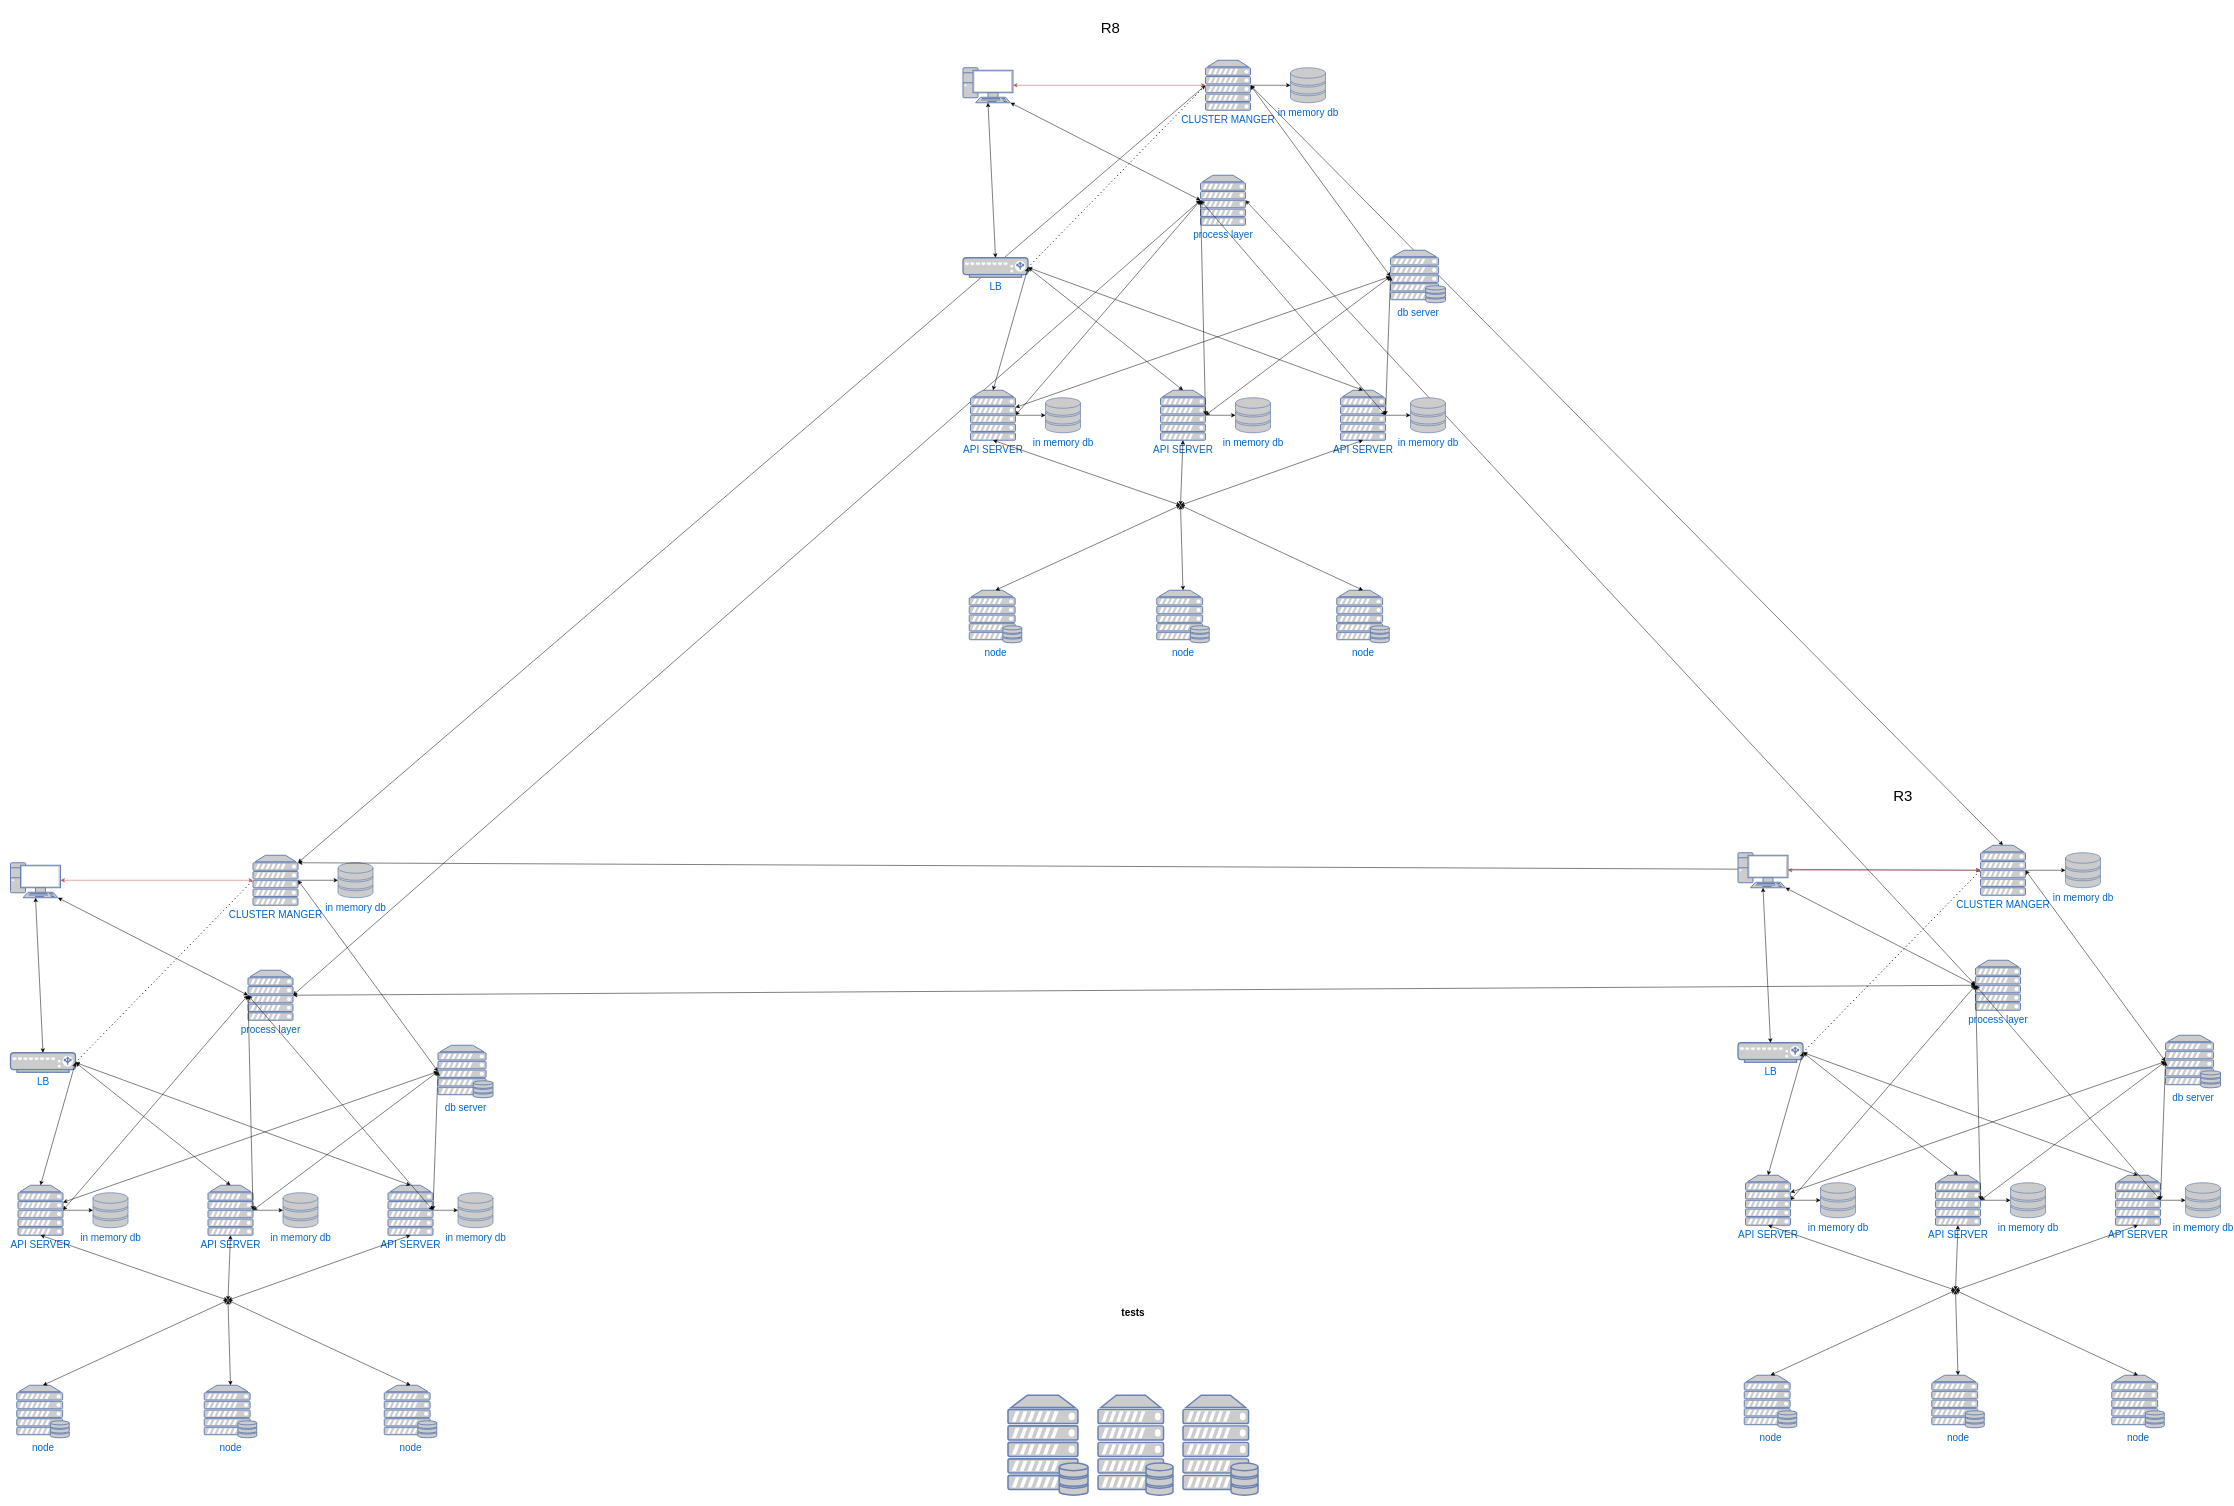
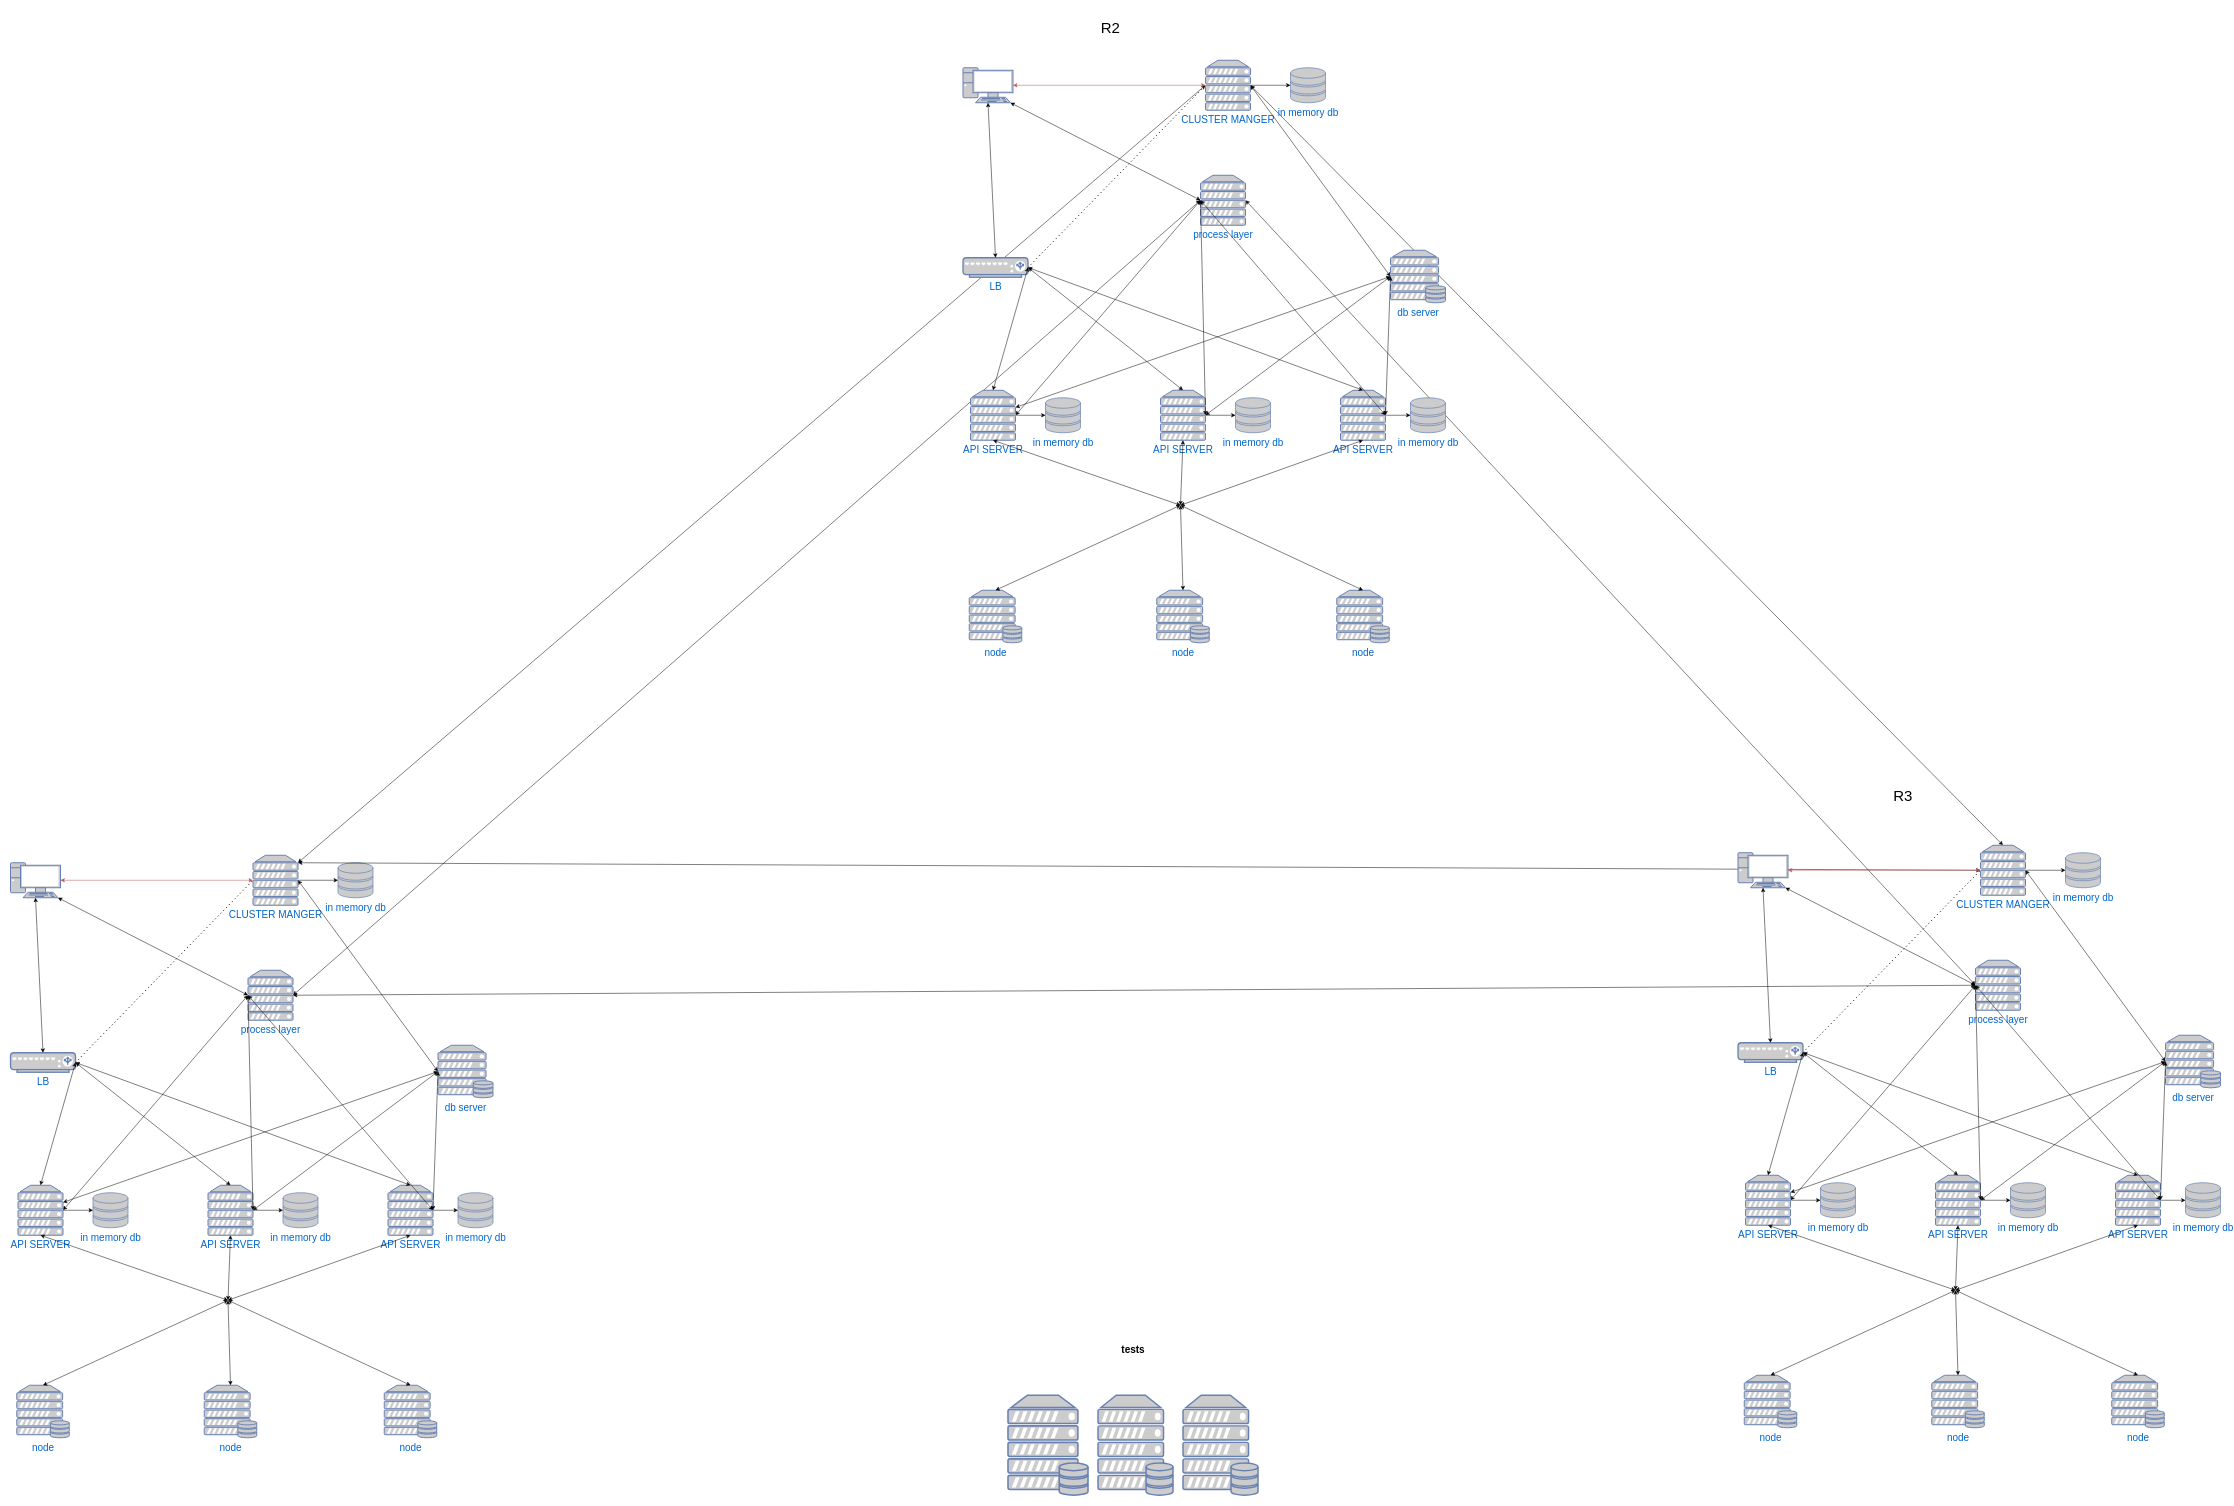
(1110, 28) -> (1110, 28)
(1133, 1312) -> (1133, 1349)
